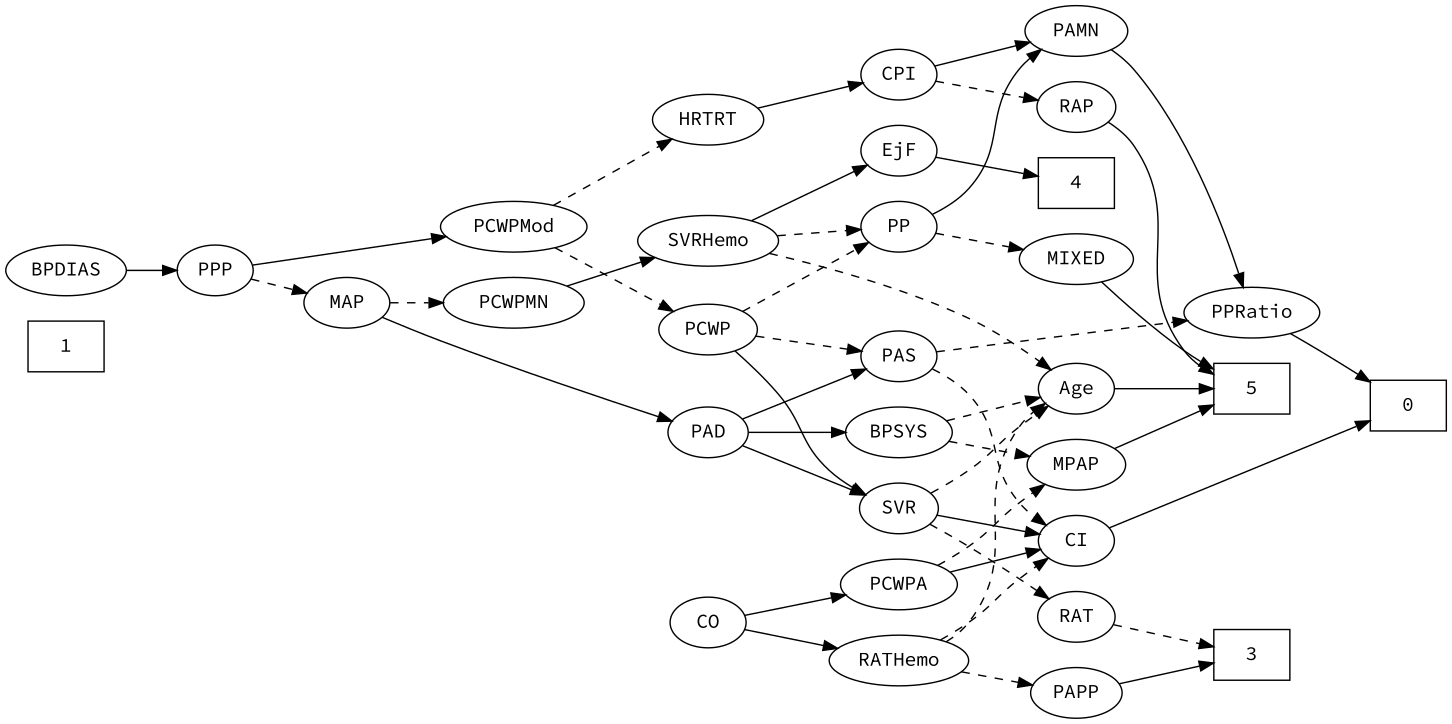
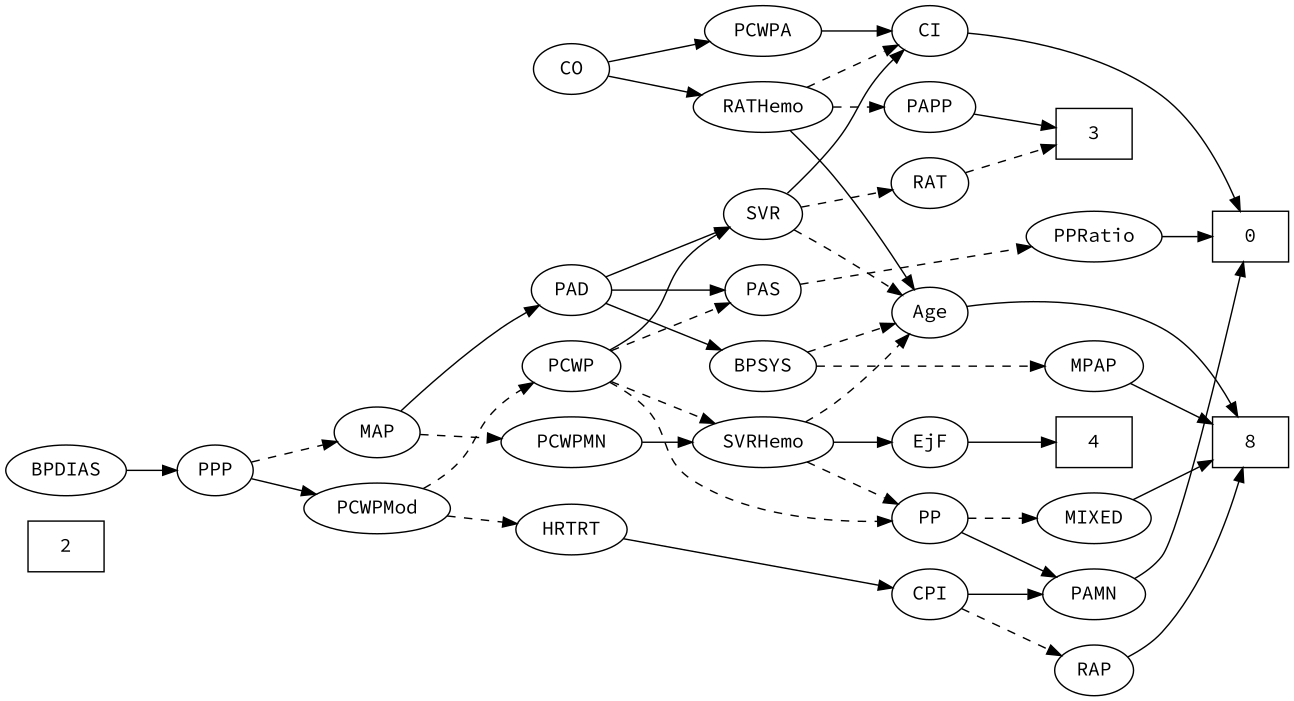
(1189, 153) -> (1201, 435)
(66, 346) -> (66, 546)
(1252, 389) -> (1251, 442)
none -> (656, 400)
(992, 436) -> none
(985, 534) -> none
(995, 536) -> (859, 208)
